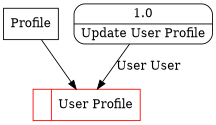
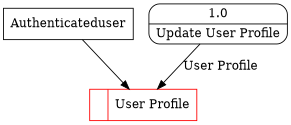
(31, 24) -> (68, 24)
(148, 67) -> (221, 67)
